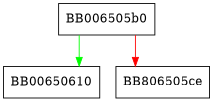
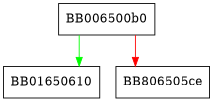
(107, 19) -> (107, 19)
(52, 82) -> (52, 82)
